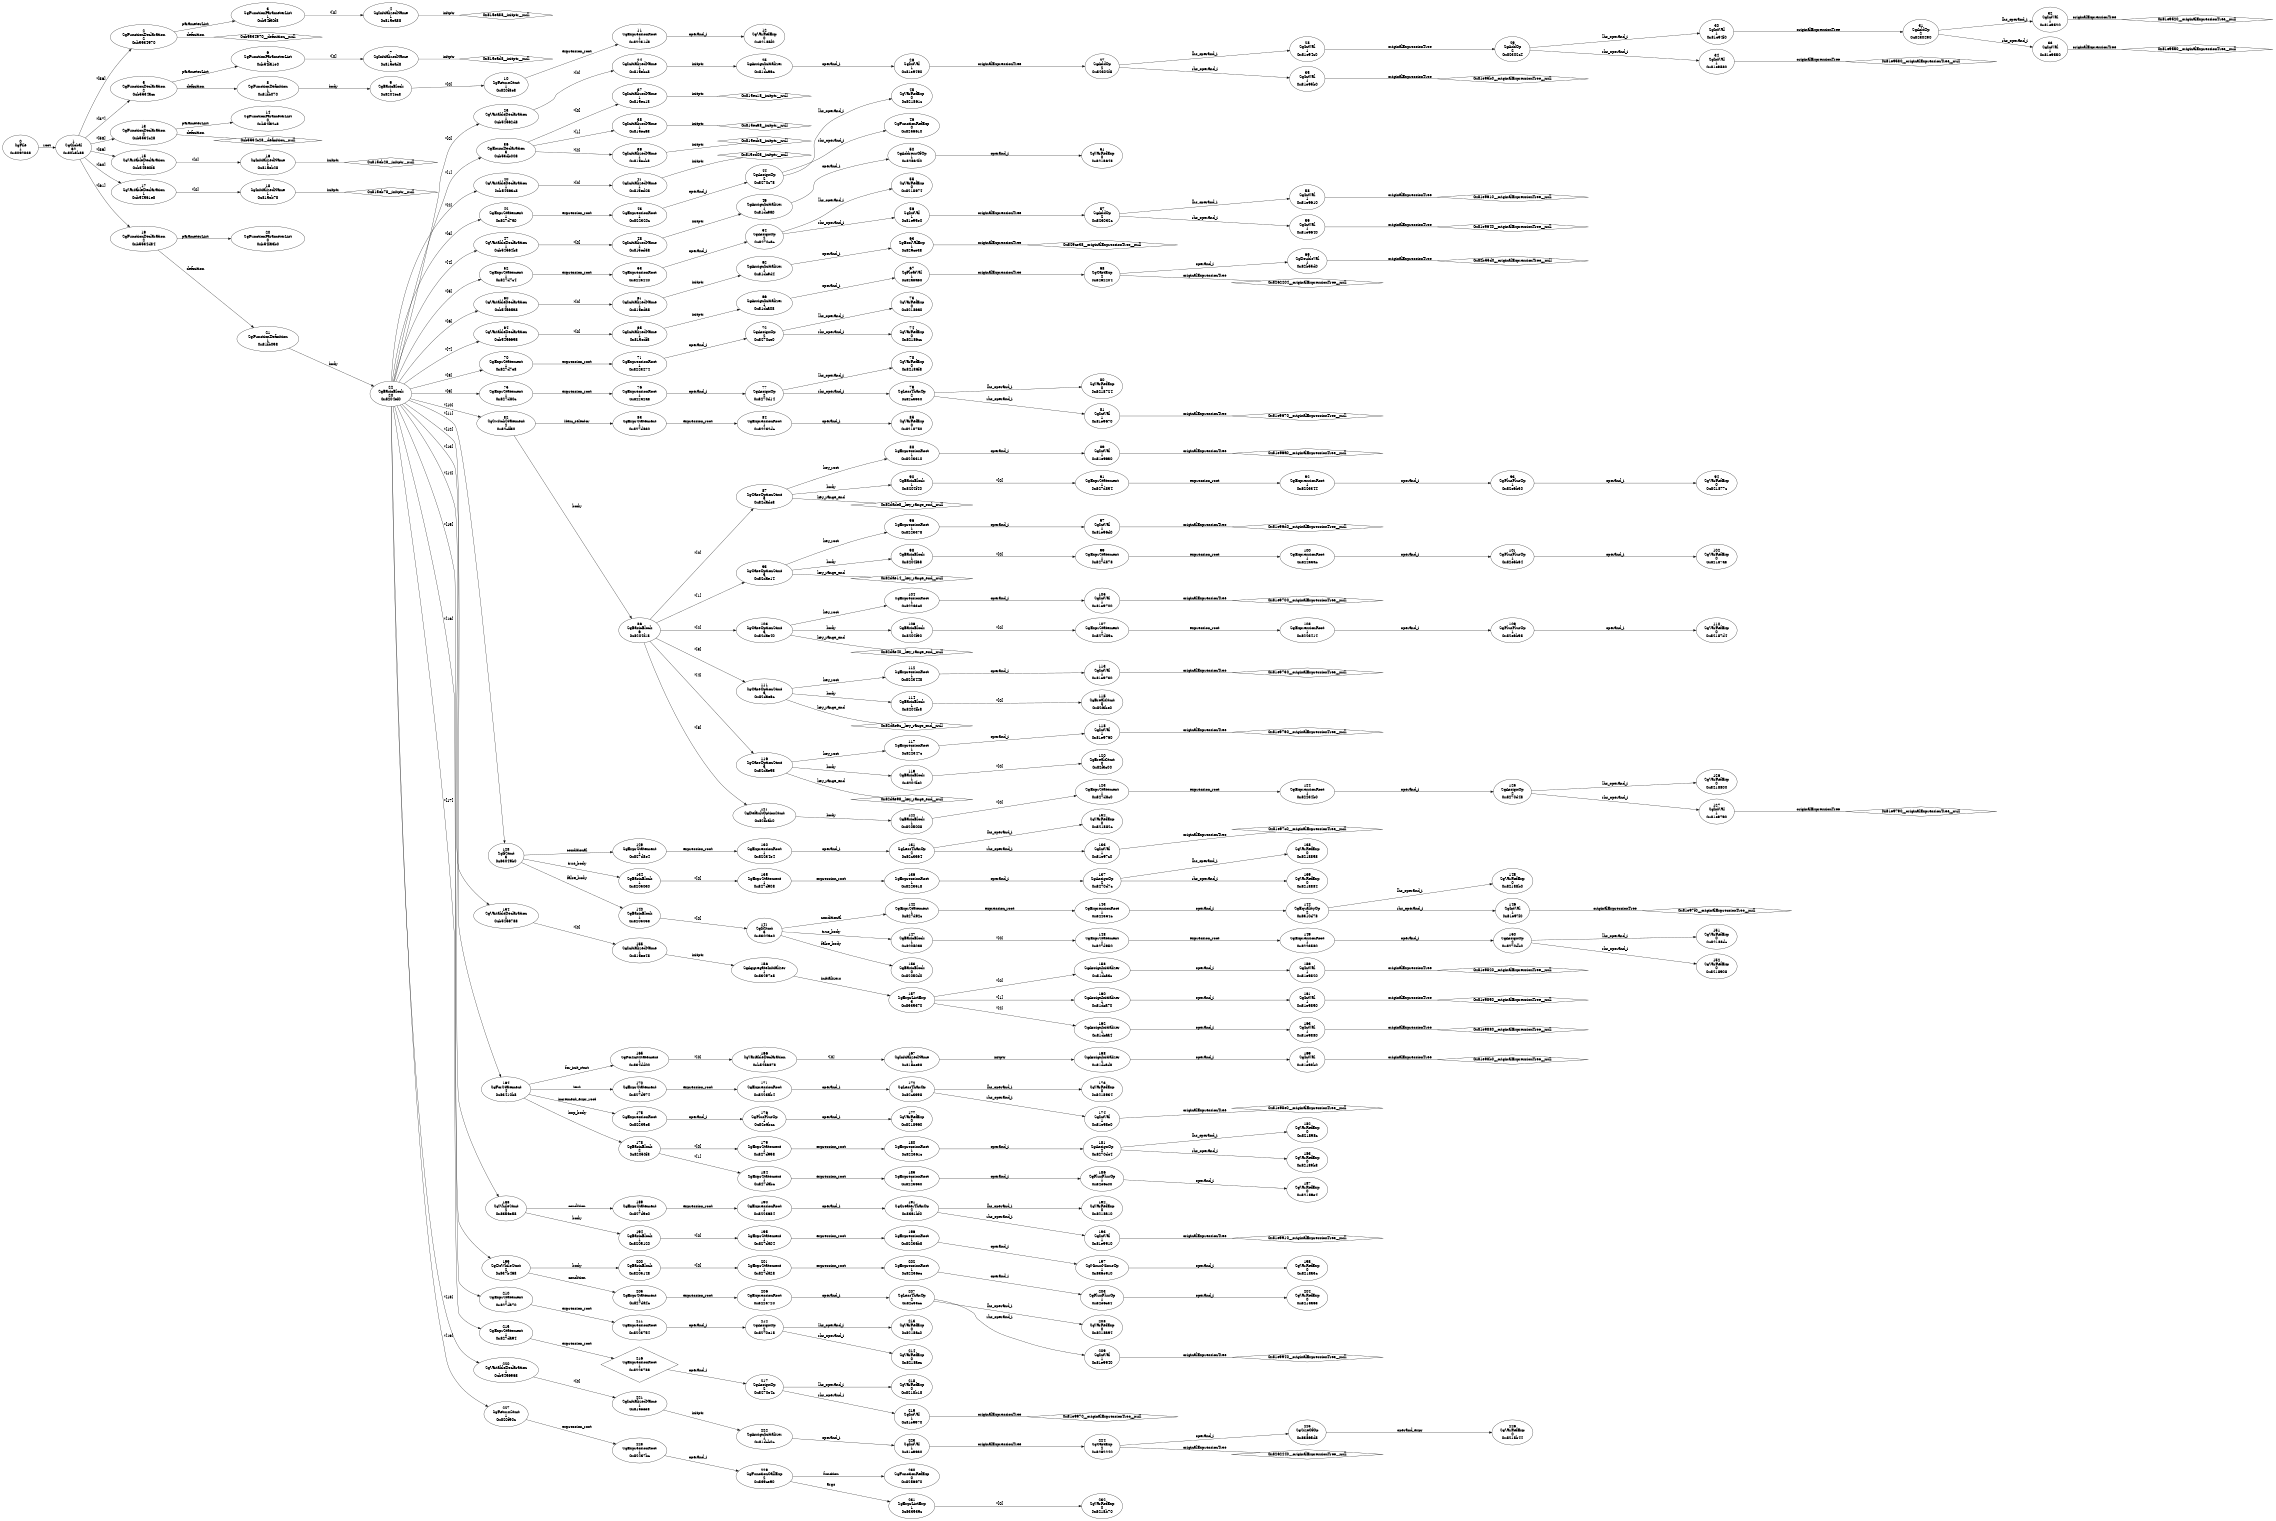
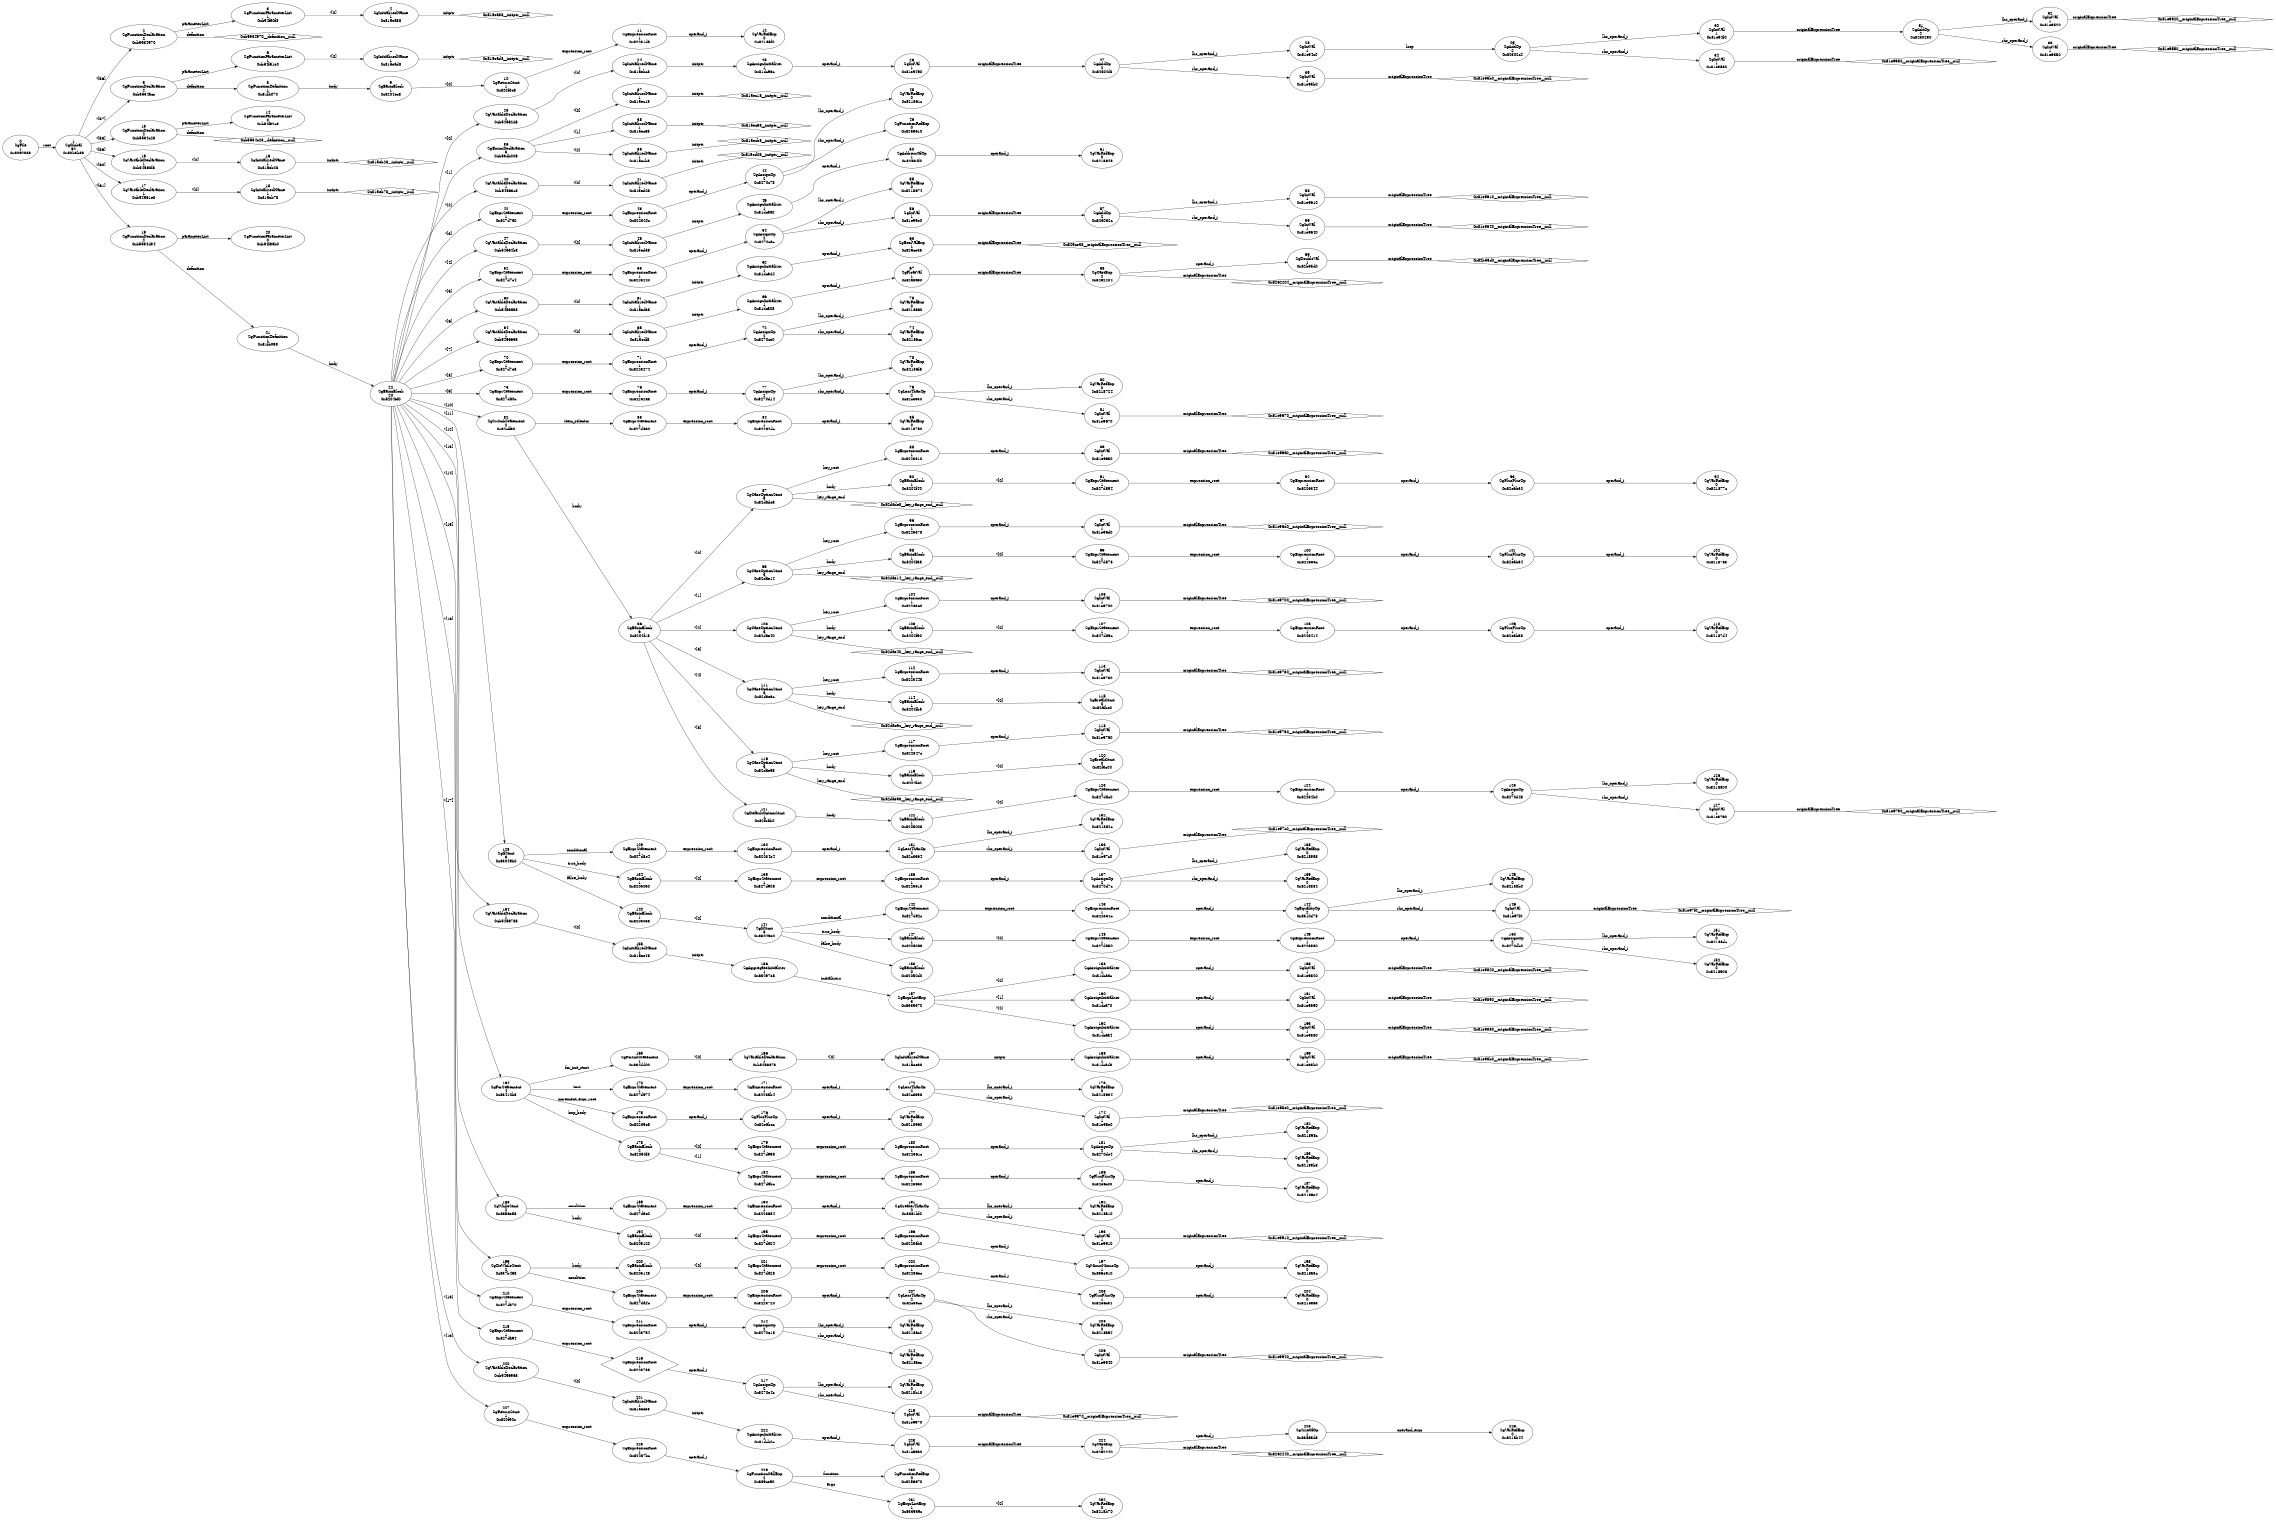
(1410, 47) -> (1410, 47)
